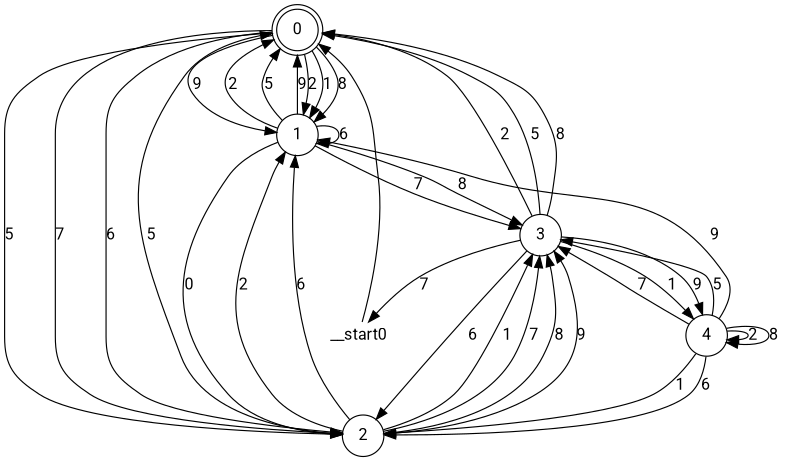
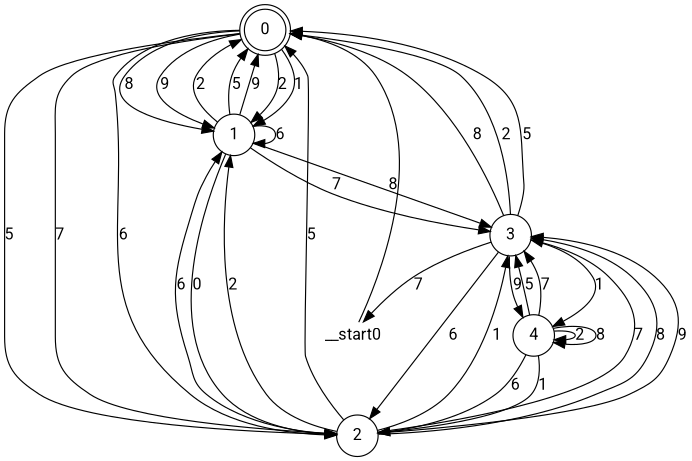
(561, 194) -> none
